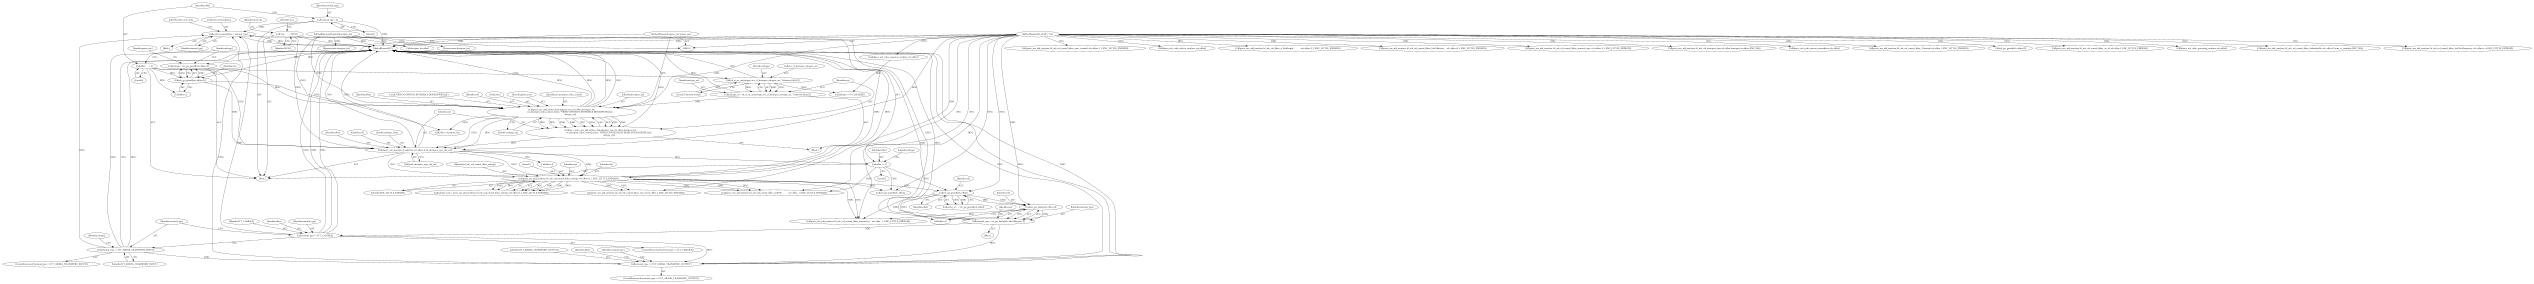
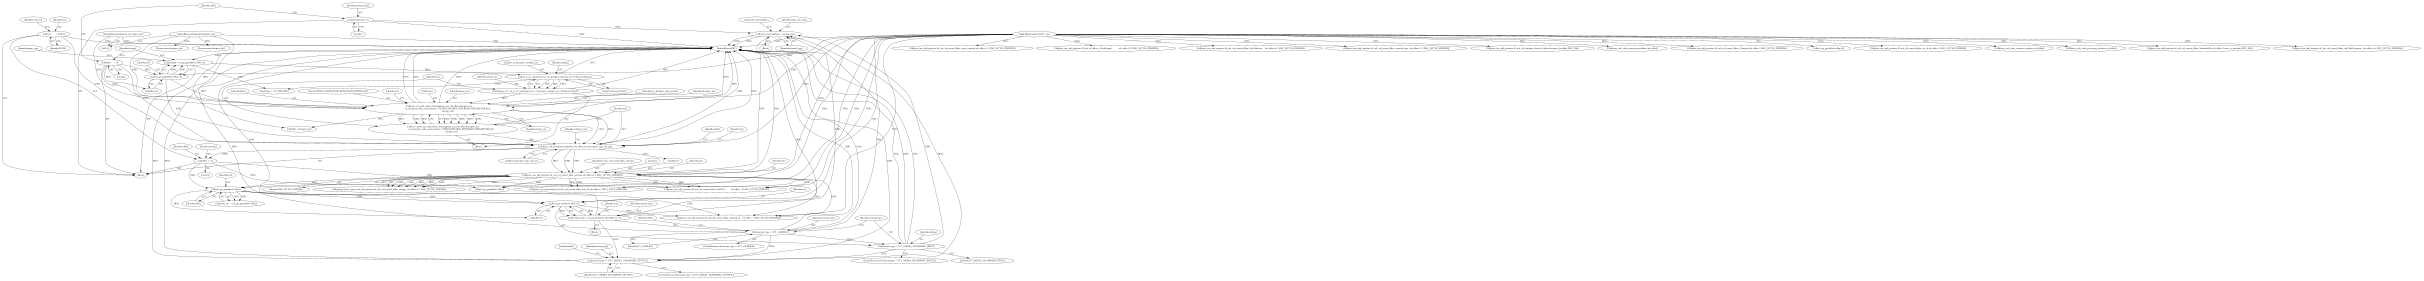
(856, 40) -> none
(417, 48) -> none
(1182, 48) -> none
(872, 75) -> (228, 77)
none -> (685, 234)
(125, 258) -> (711, 240)
none -> (615, 267)
